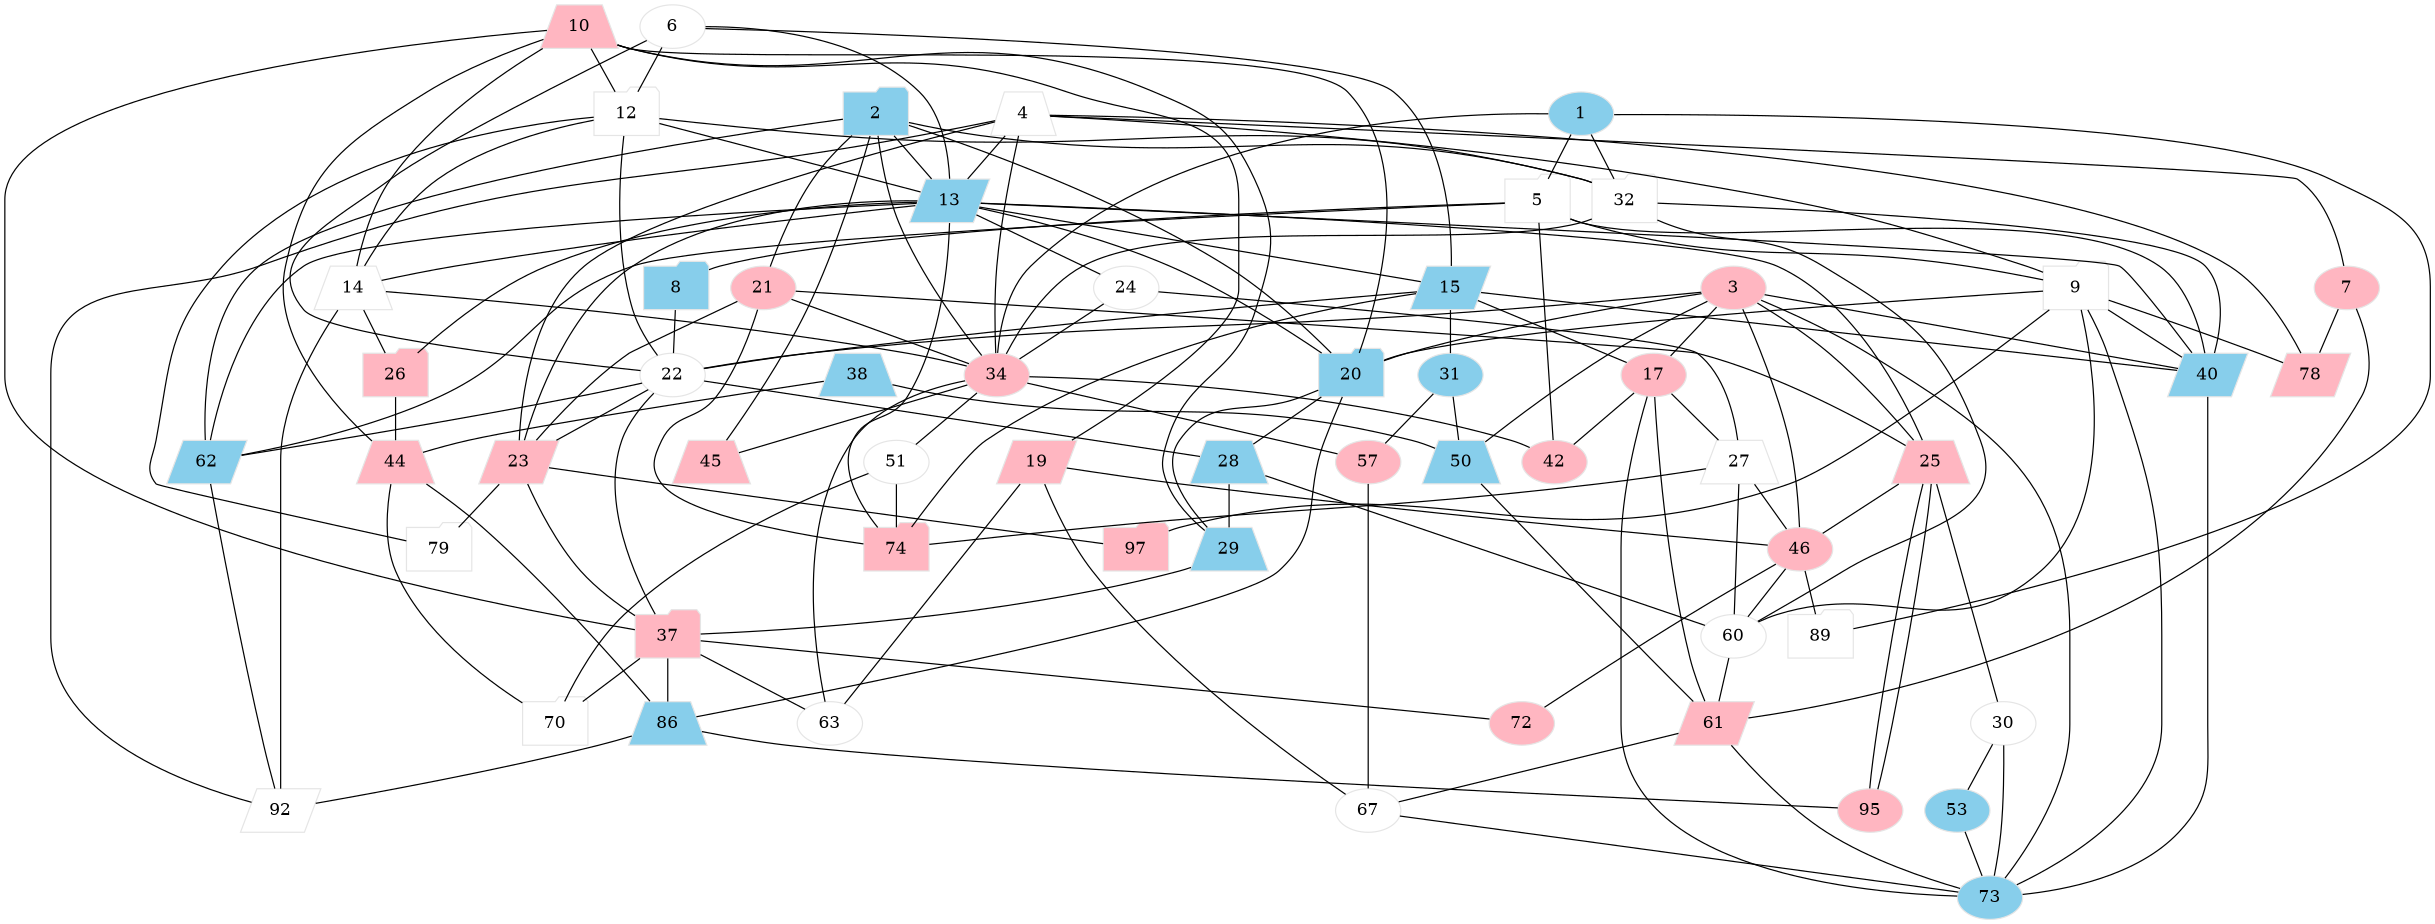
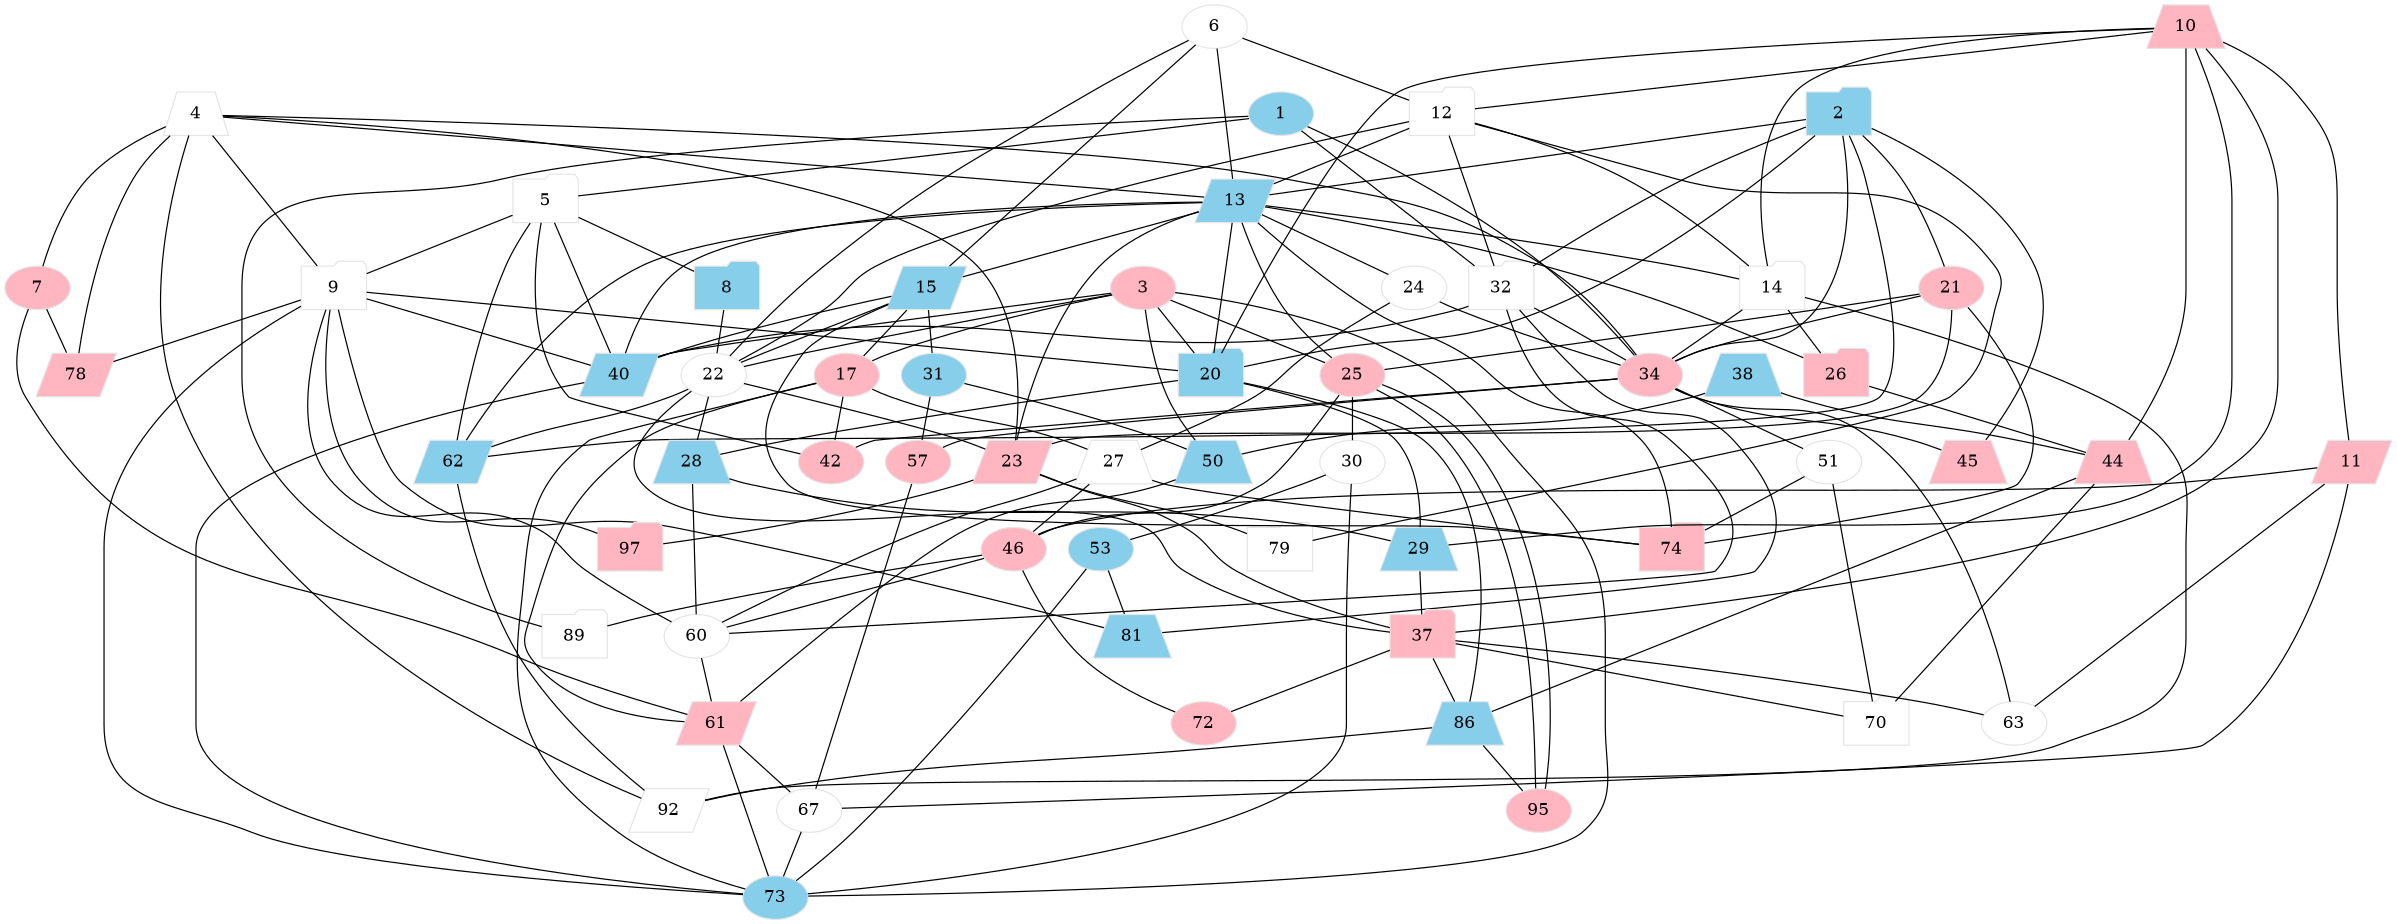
(353, 288) -> (1772, 288)
(1783, 415) -> none
(1037, 462) -> (2352, 462)
(1931, 462) -> (1352, 375)
none -> (1132, 636)
